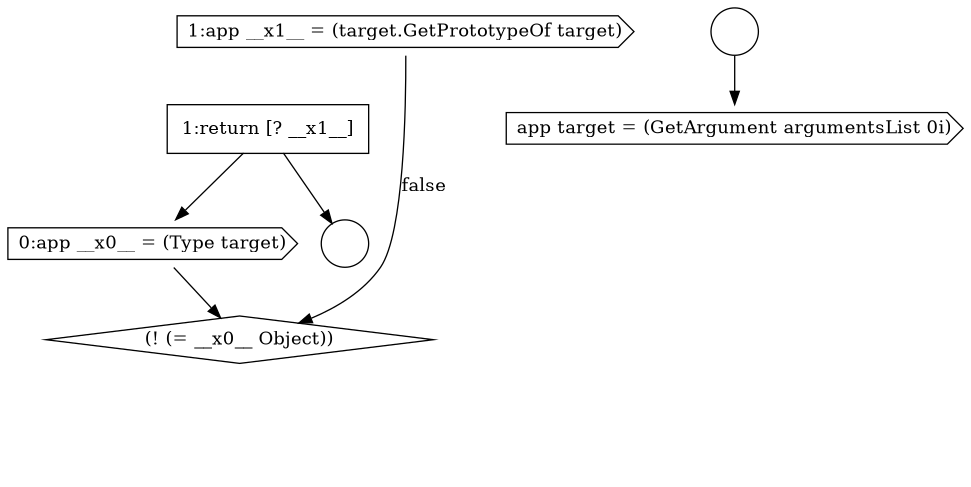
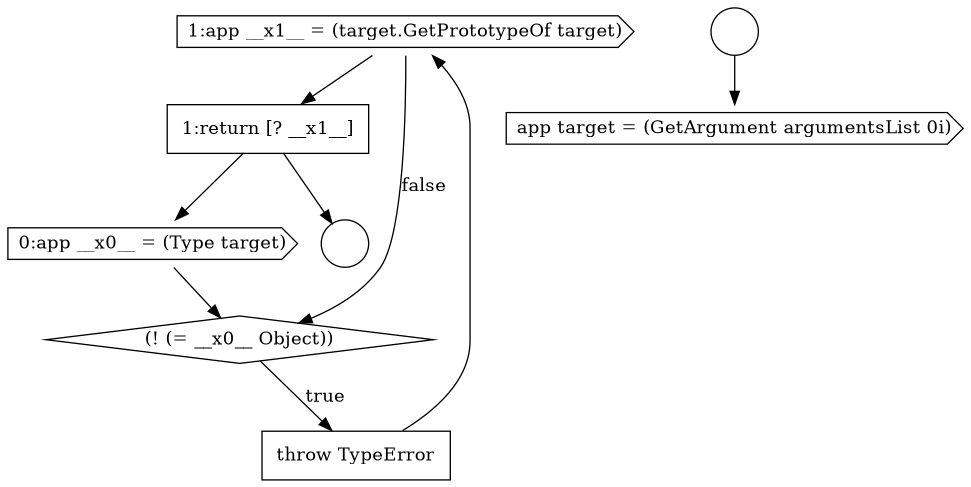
none -> (343, 76)
none -> (356, 455)
